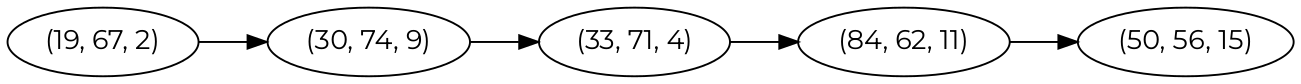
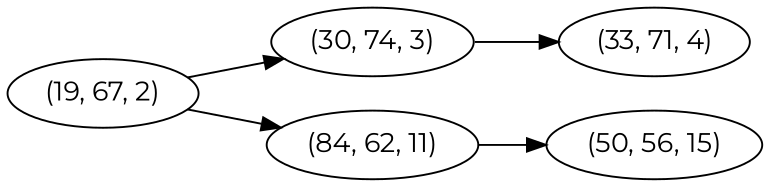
(369, 42) -> (373, 42)
(755, 42) -> (224, 117)
